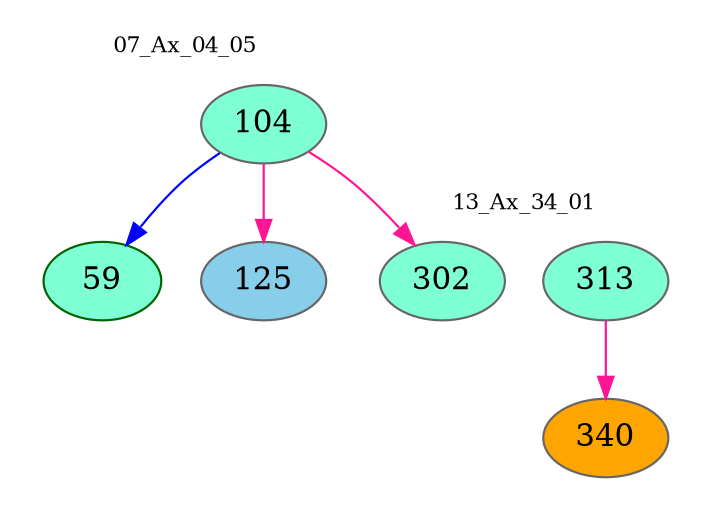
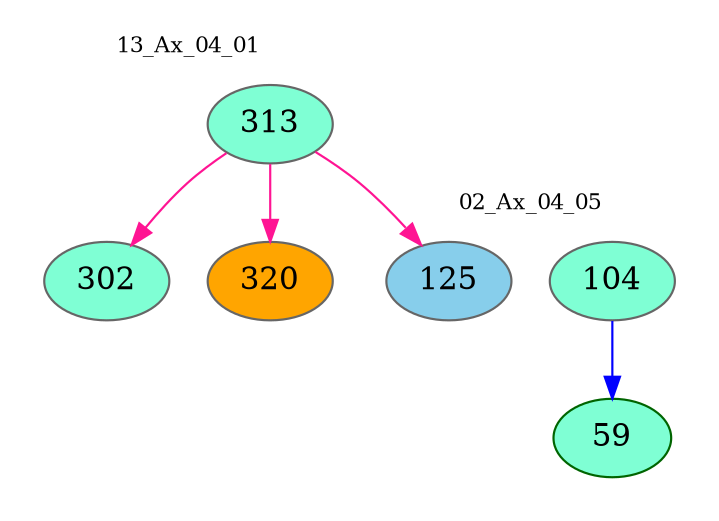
(185, 47) -> (531, 204)
(264, 192) -> (383, 204)
(377, 204) -> (183, 187)
(524, 204) -> (188, 47)
(606, 438) -> (270, 281)
